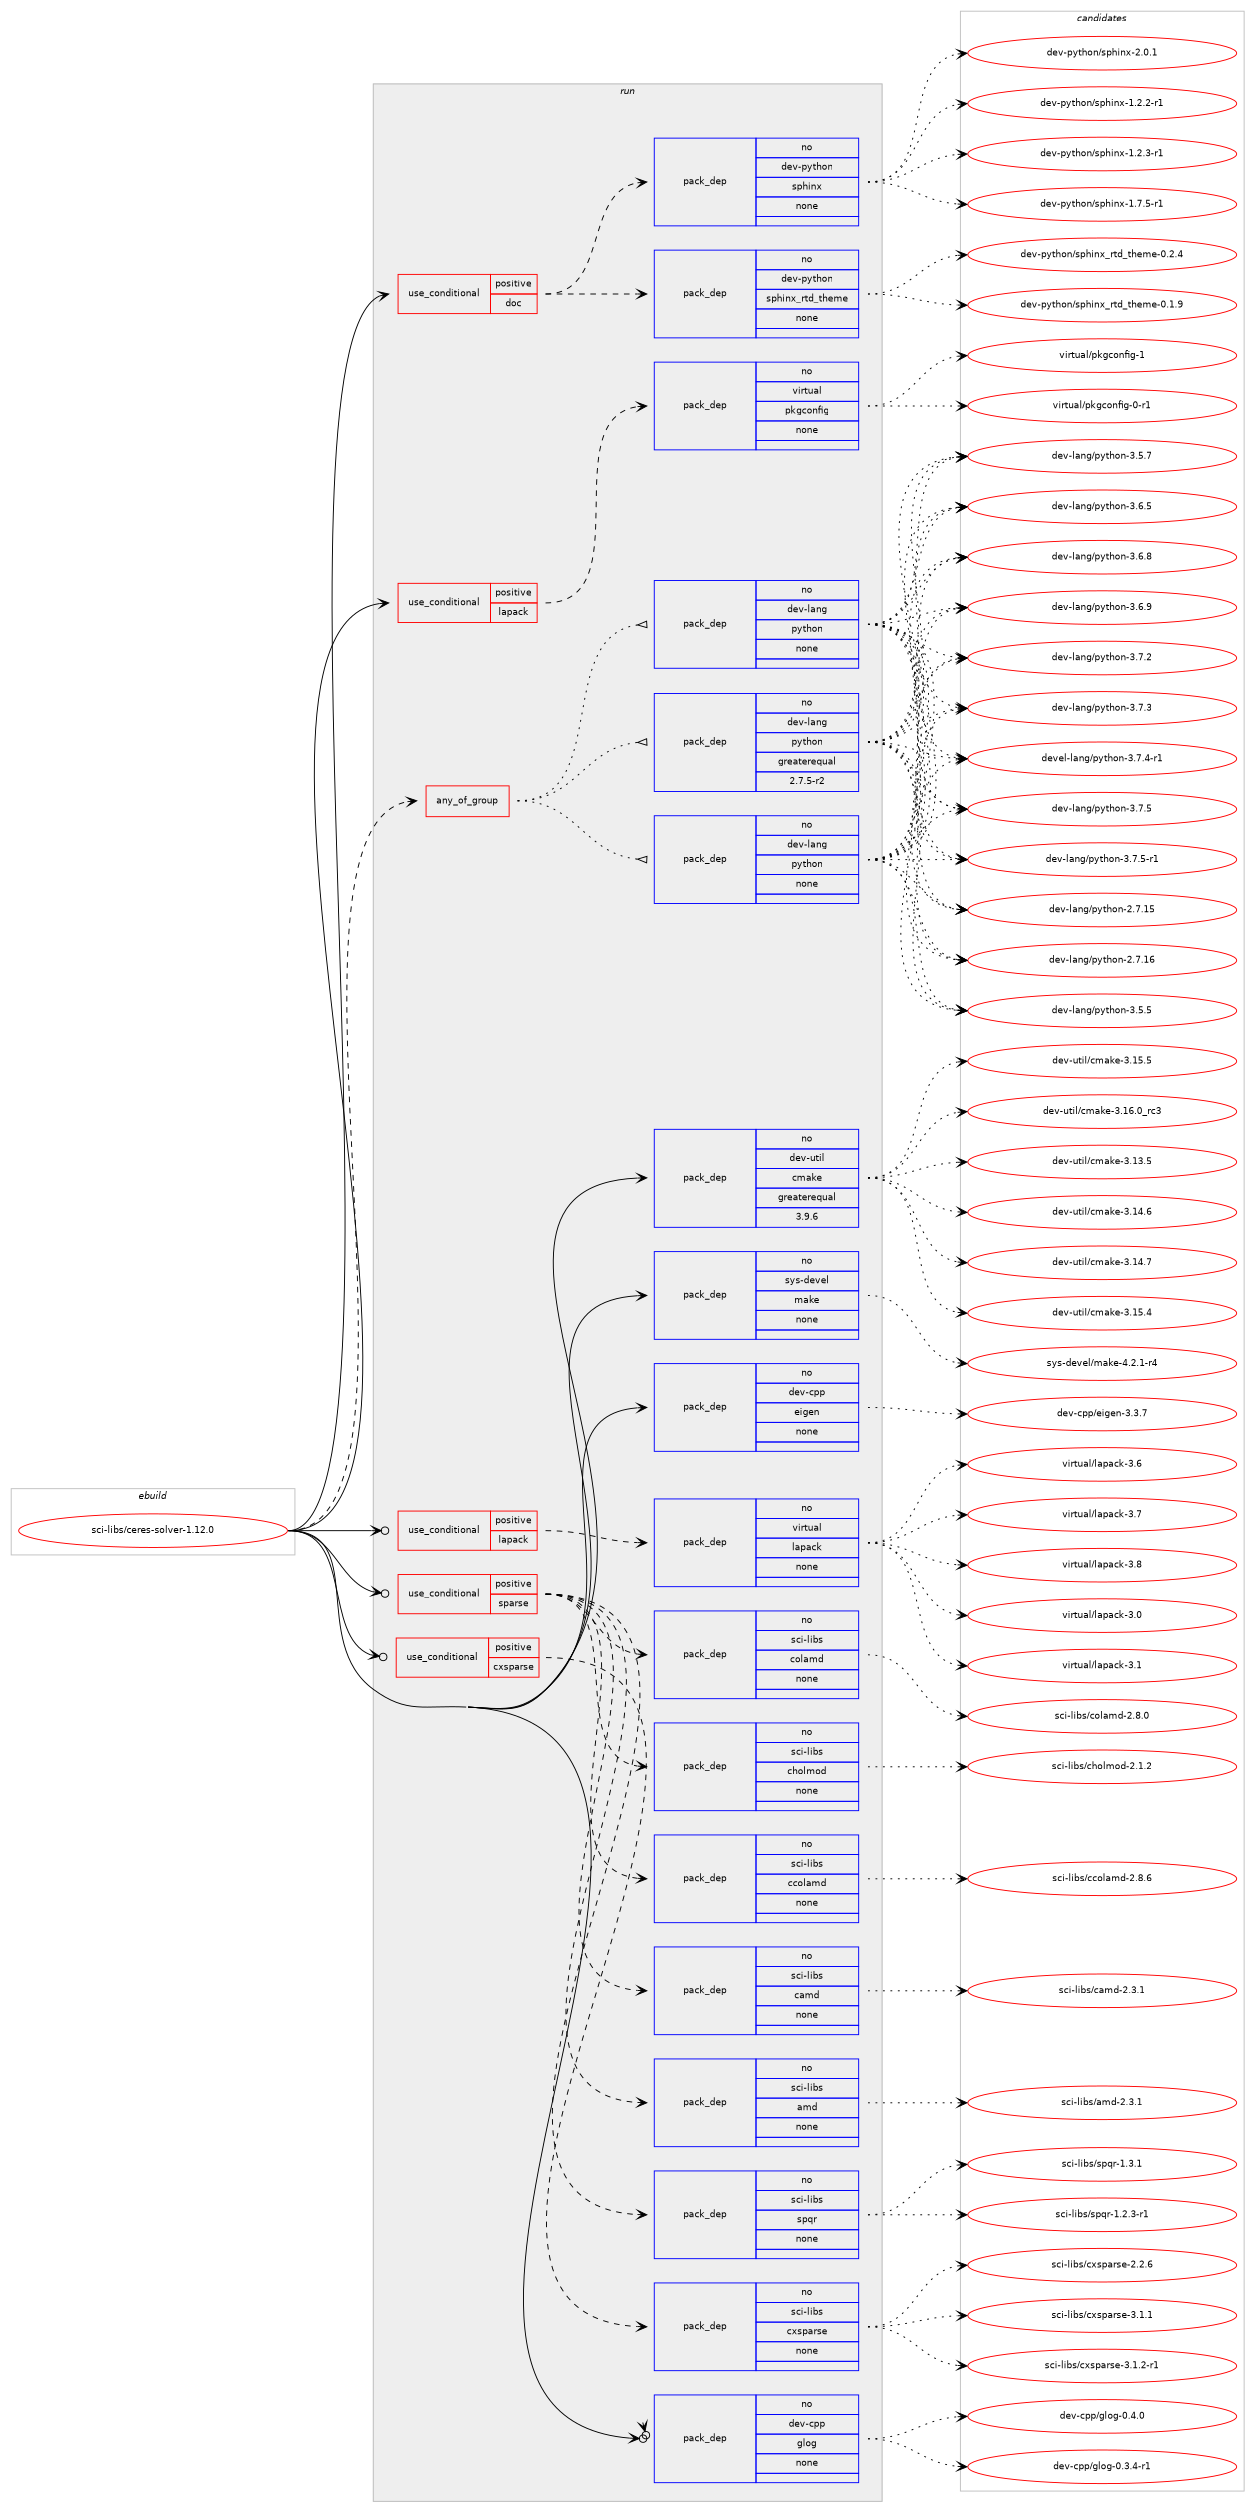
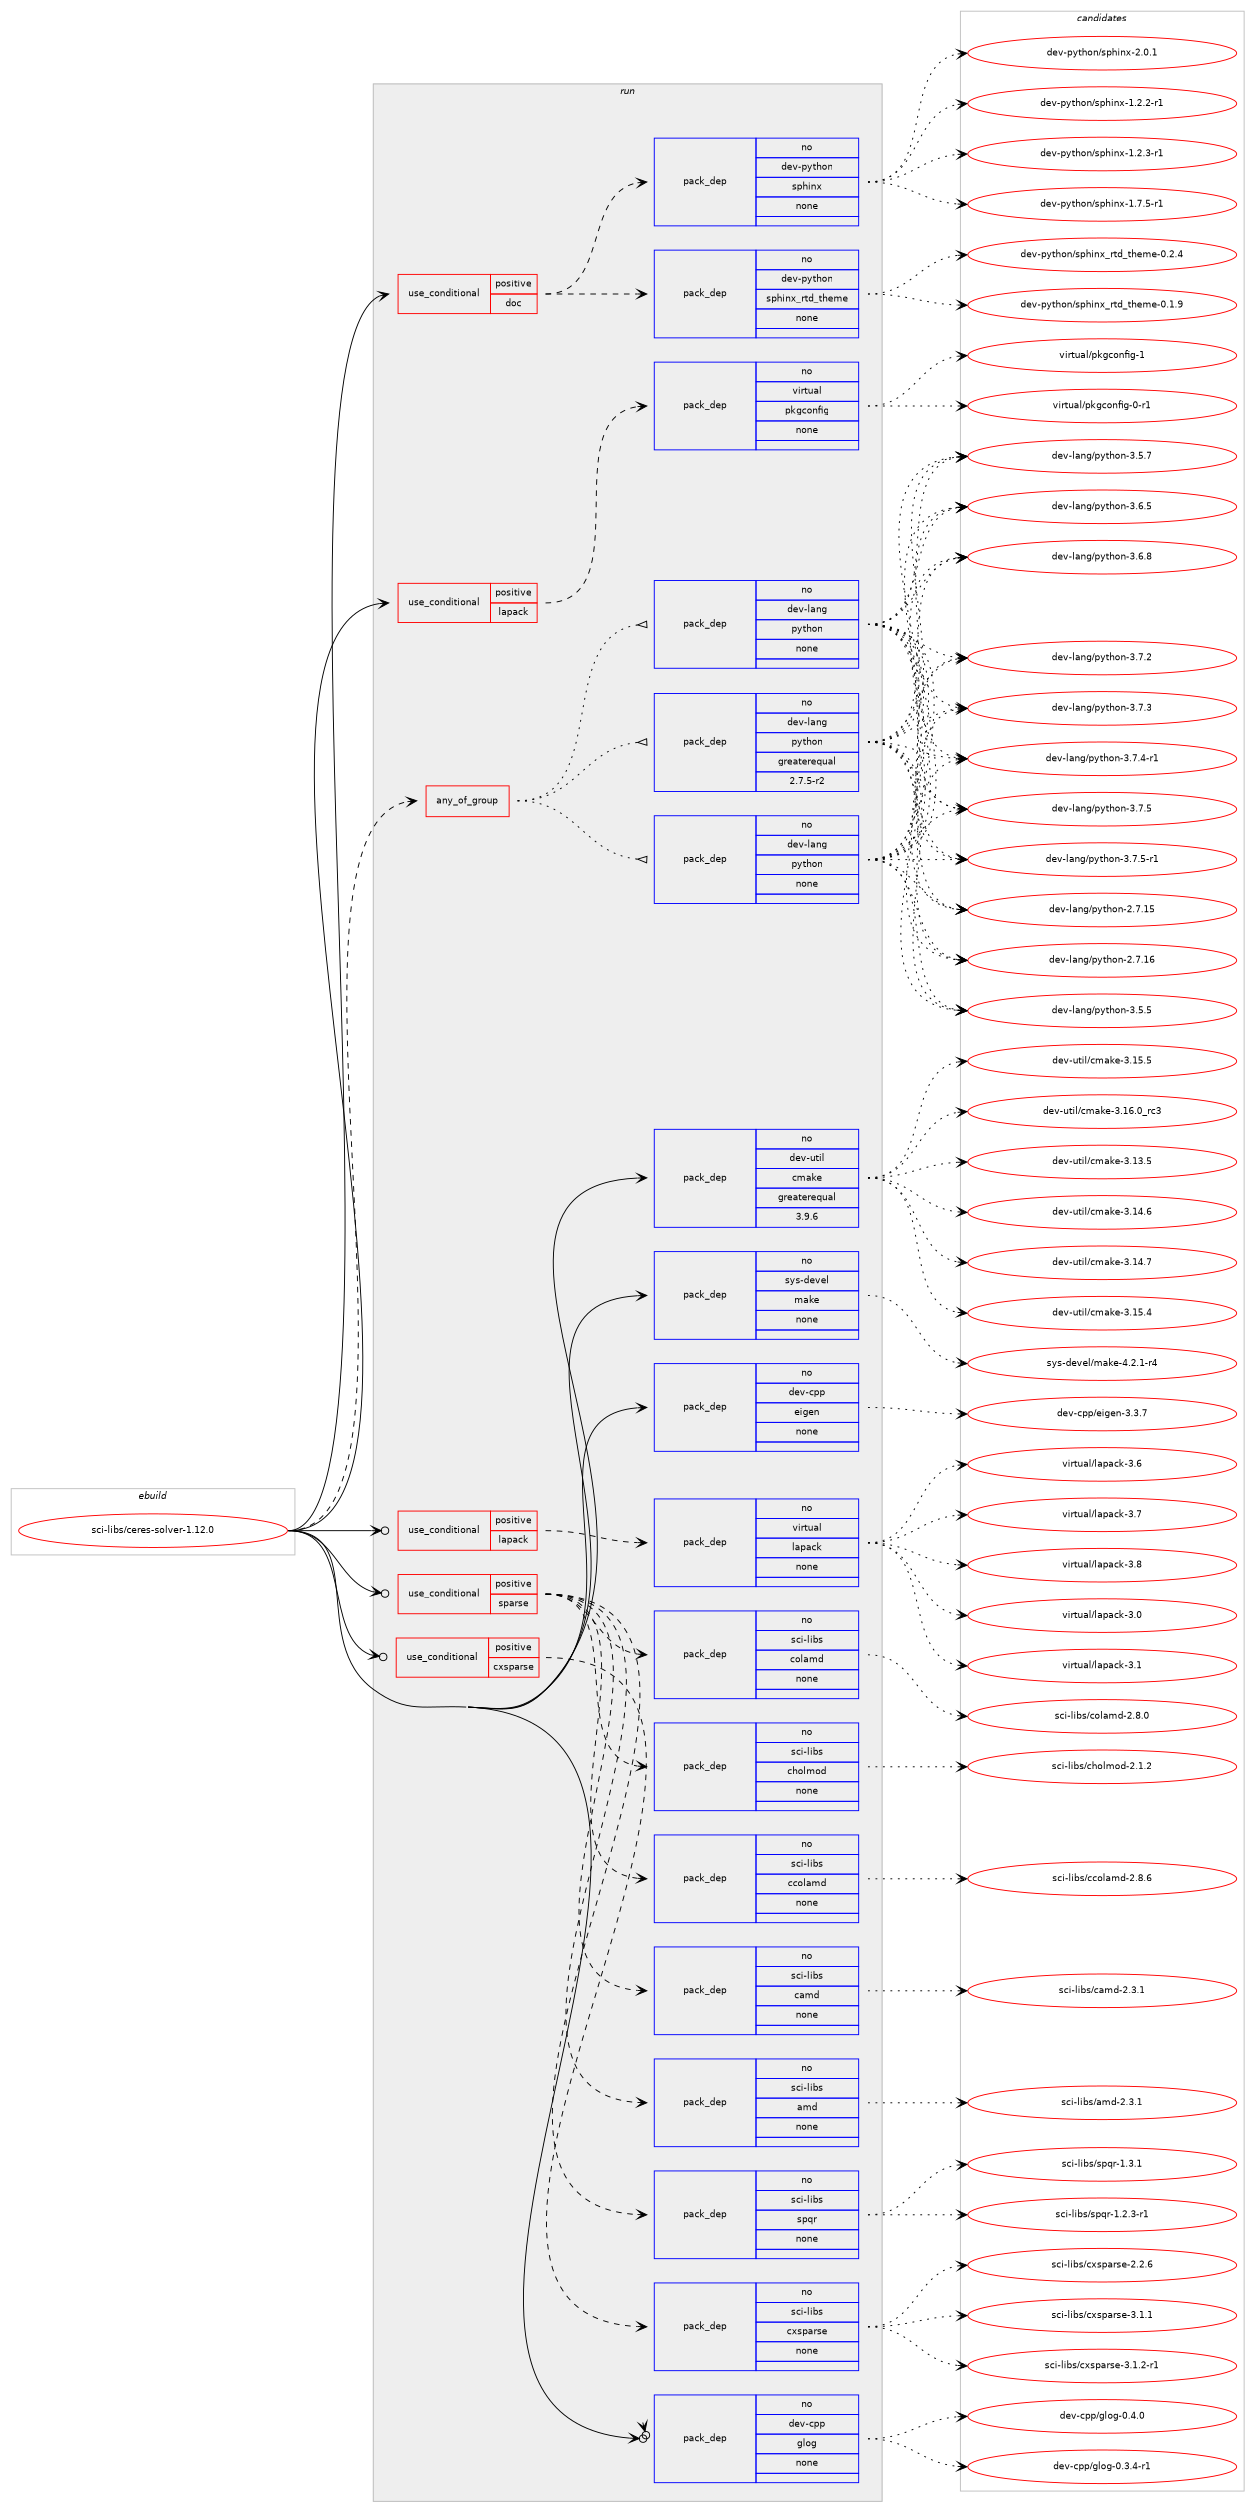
(1102, 608) -> none
(1102, 759) -> (1102, 759)
